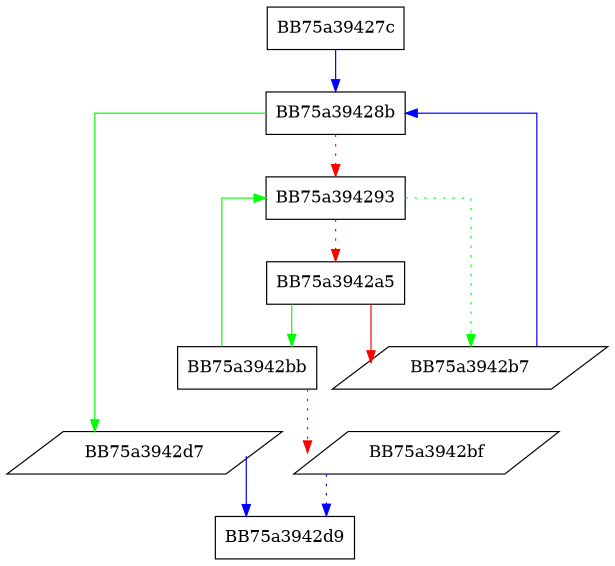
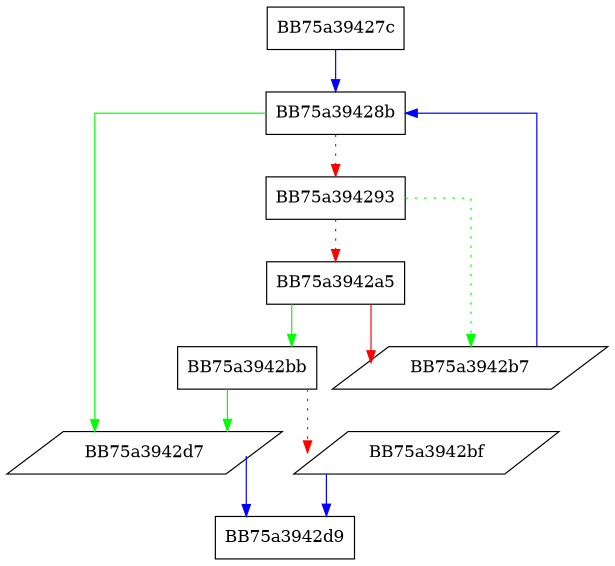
(222, 256) -> (227, 404)
(326, 489) -> (326, 489)
